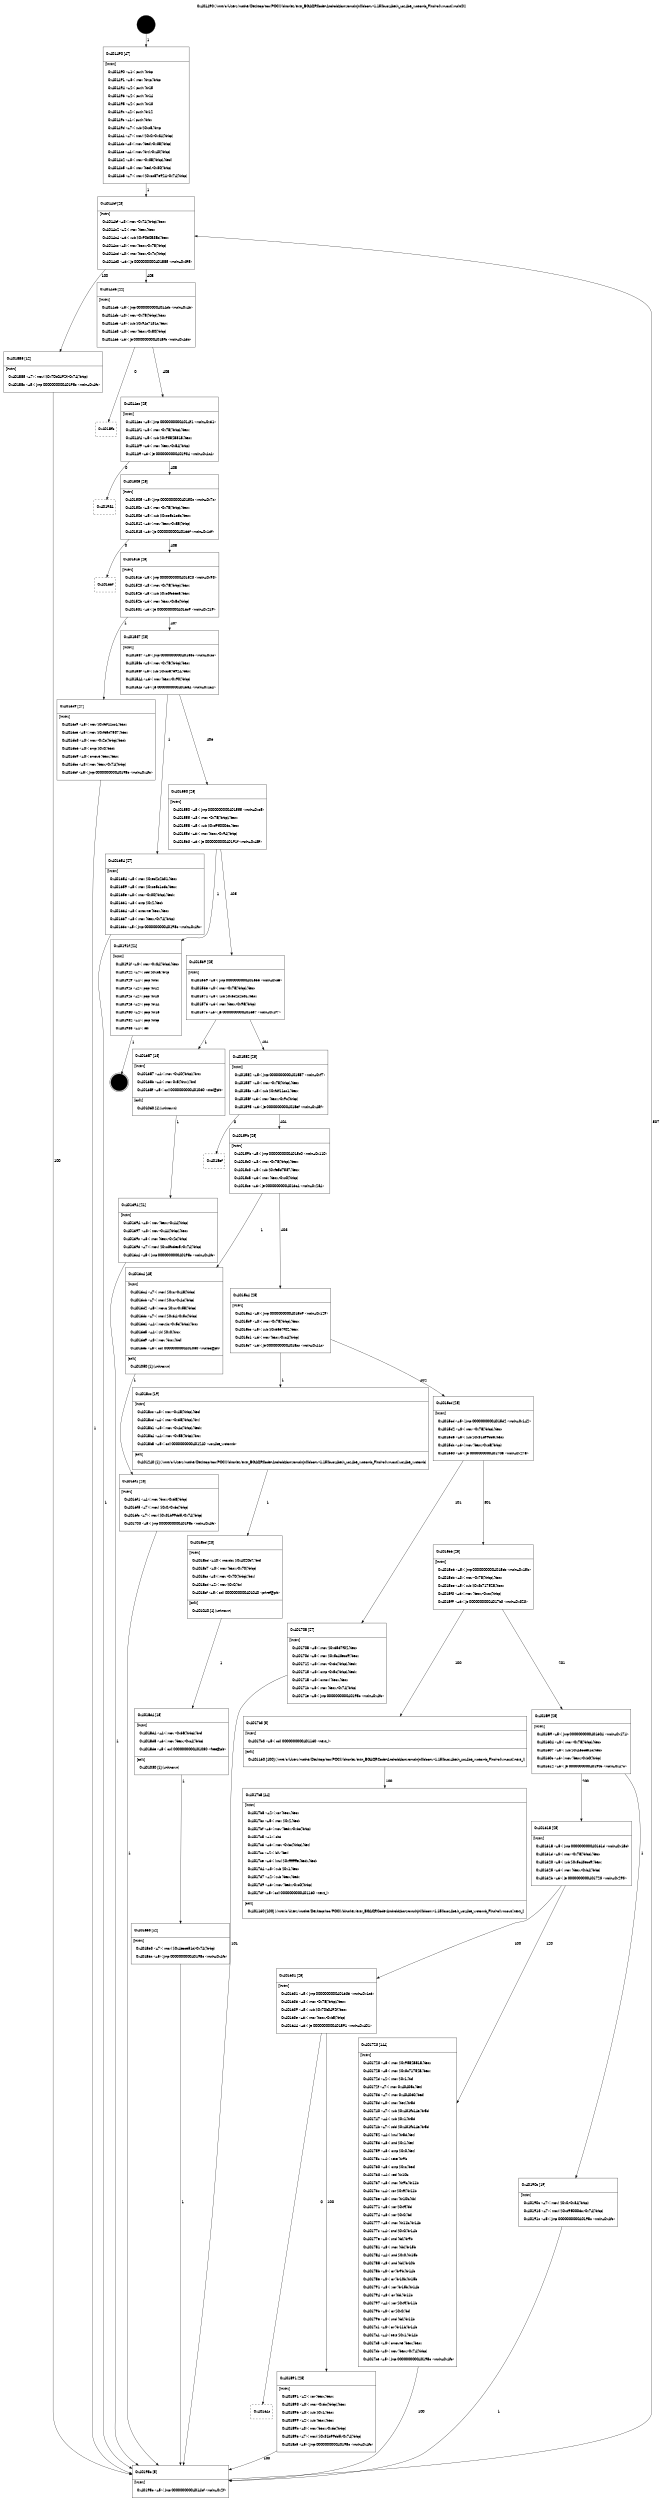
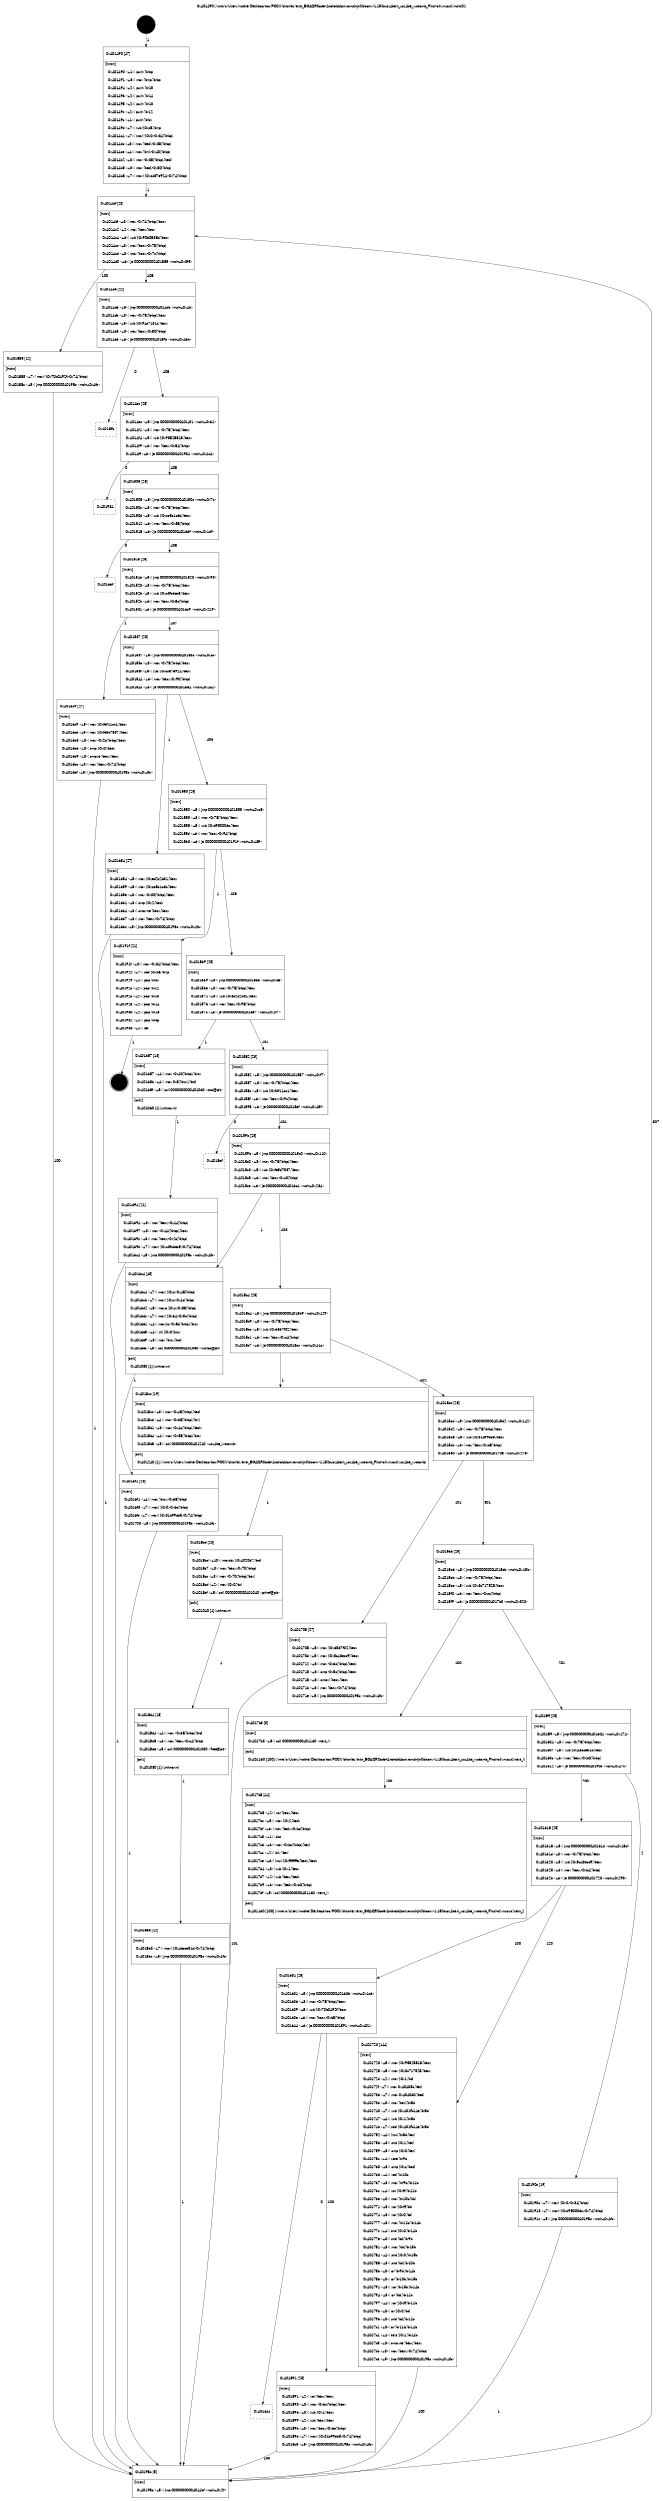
(642, 1853) -> (642, 1853)
